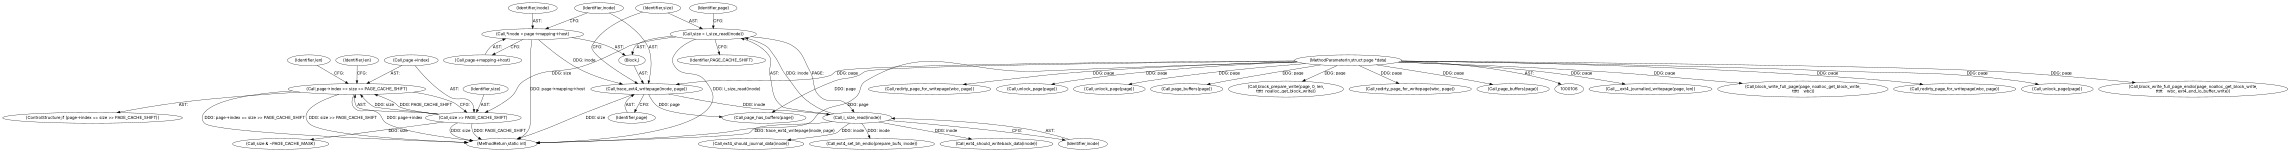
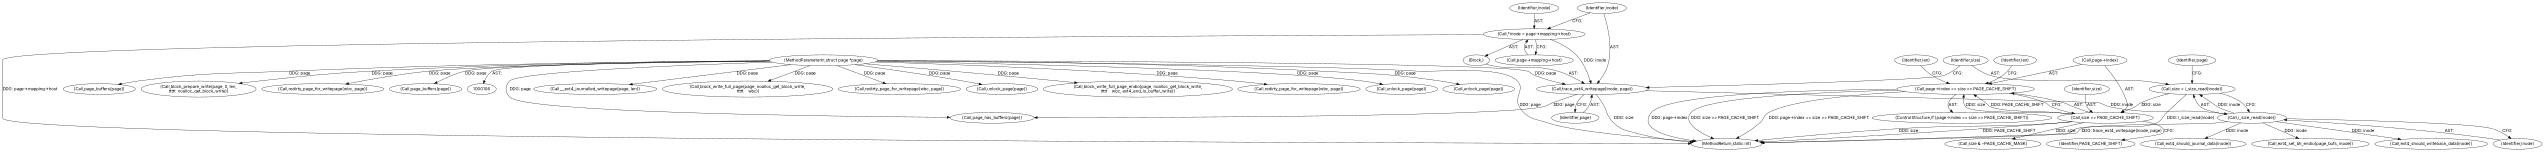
(650, 39) -> none
(717, 46) -> (2157, 135)
(1348, 60) -> (824, 60)
(818, 73) -> (2251, 105)
(872, 144) -> (2310, 144)
